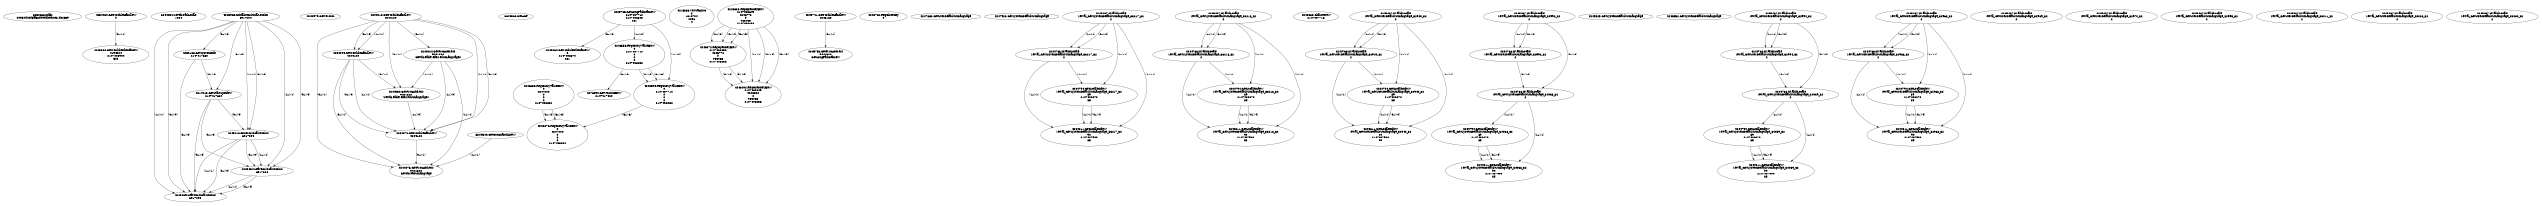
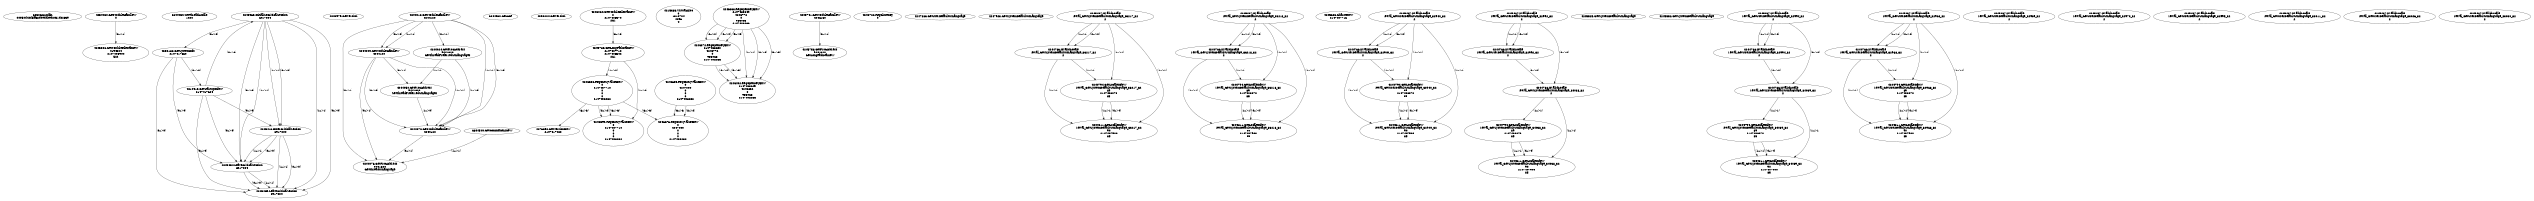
none -> (551, 17)
(602, 35) -> (613, 34)
(231, 55) -> (221, 48)
(390, 55) -> none
(462, 116) -> none
(614, 117) -> (639, 110)
none -> (179, 119)
